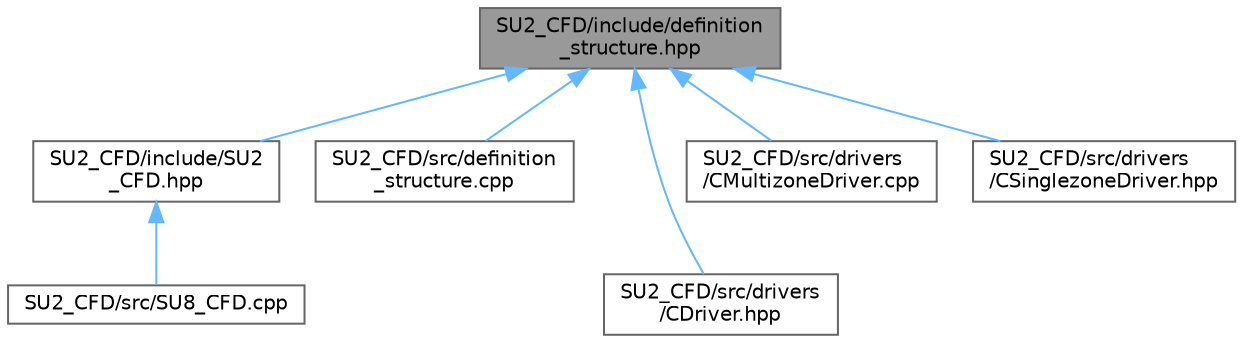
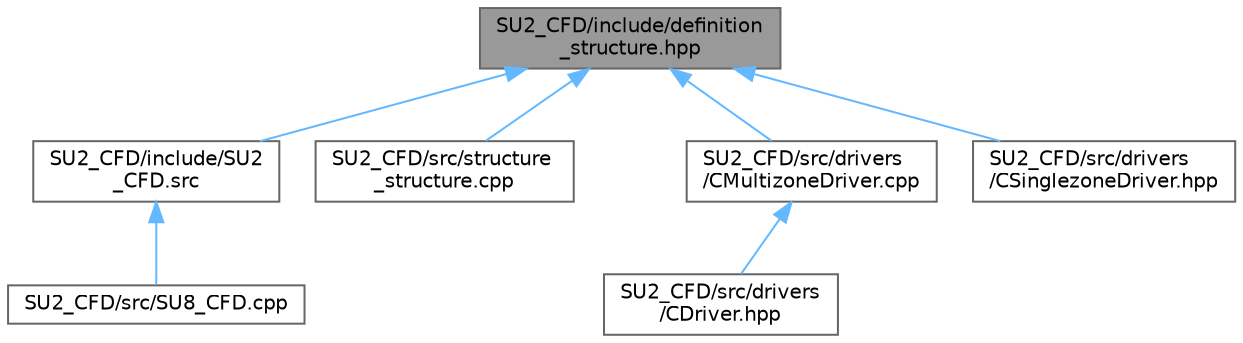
(156, 171) -> (156, 171)
(445, 171) -> (445, 171)
(663, 185) -> (760, 246)
